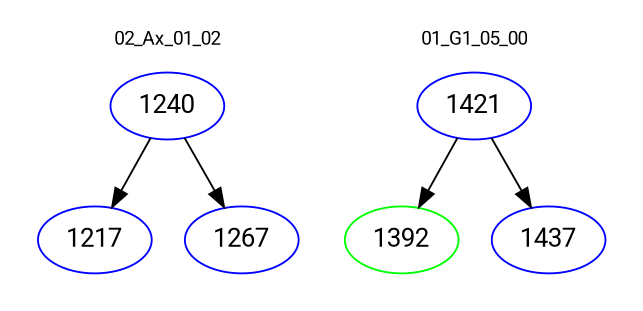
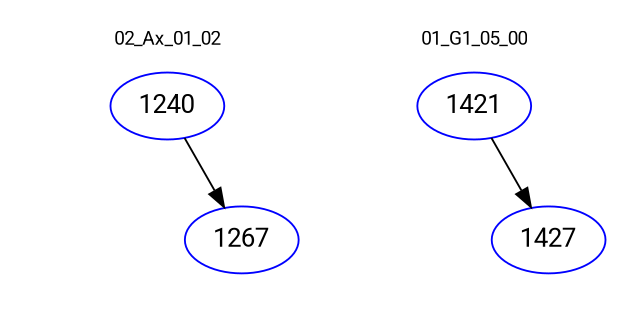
(95, 240) -> none
(402, 240) -> none
(549, 240) -> (549, 240)
